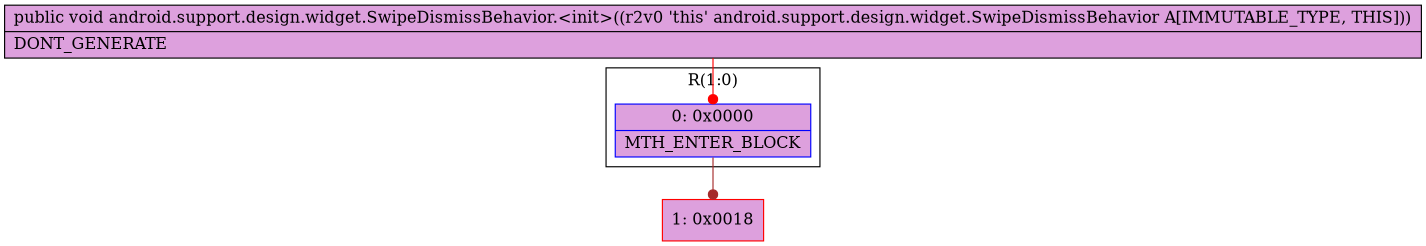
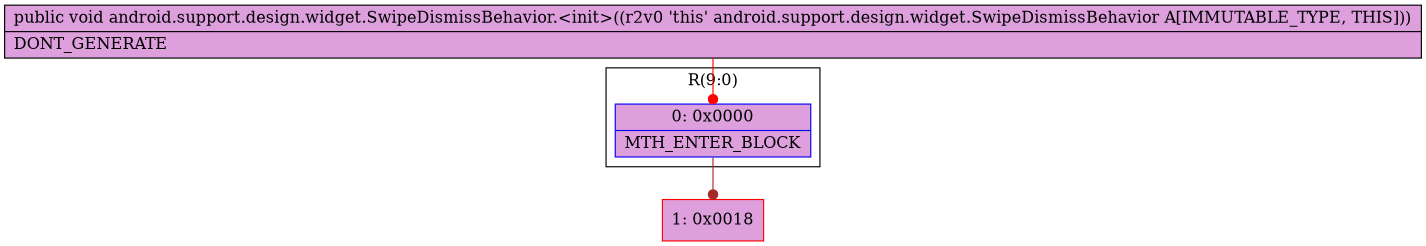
(713, 81) -> (713, 81)
